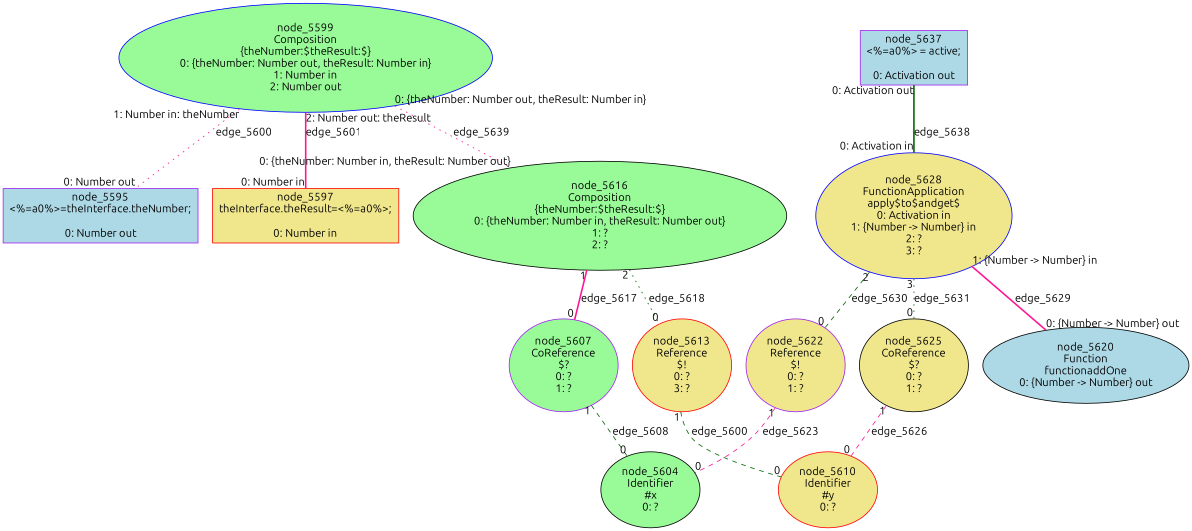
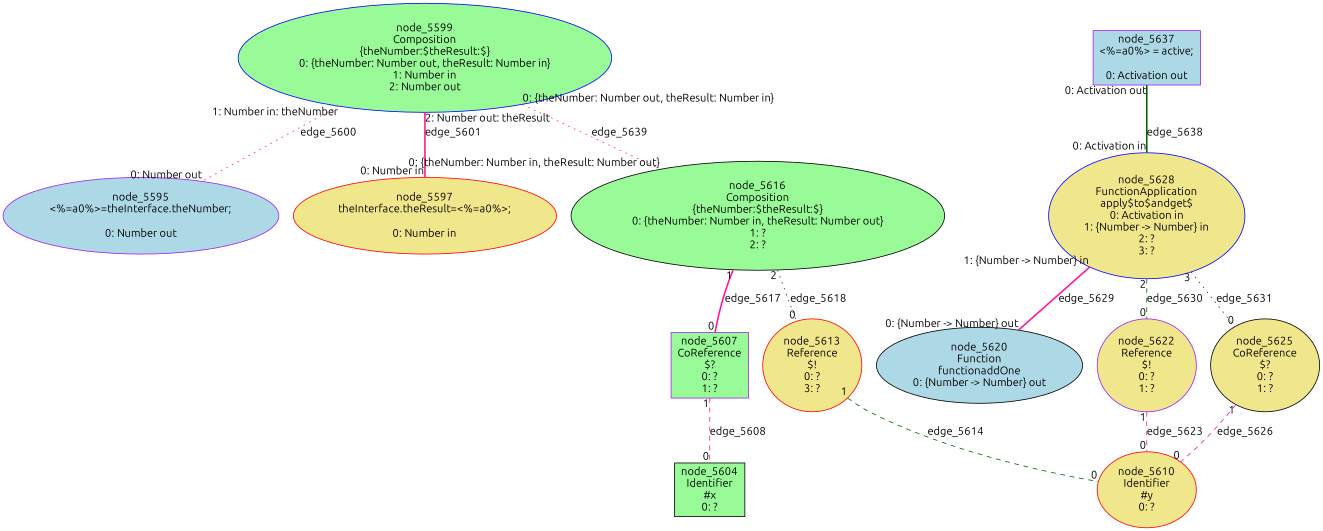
(101, 216) -> (141, 216)
(306, 216) -> (425, 216)
(564, 365) -> (710, 365)
(609, 431) -> (710, 430)
(720, 432) -> (956, 432)
(741, 447) -> (1147, 432)
(650, 490) -> (710, 490)
